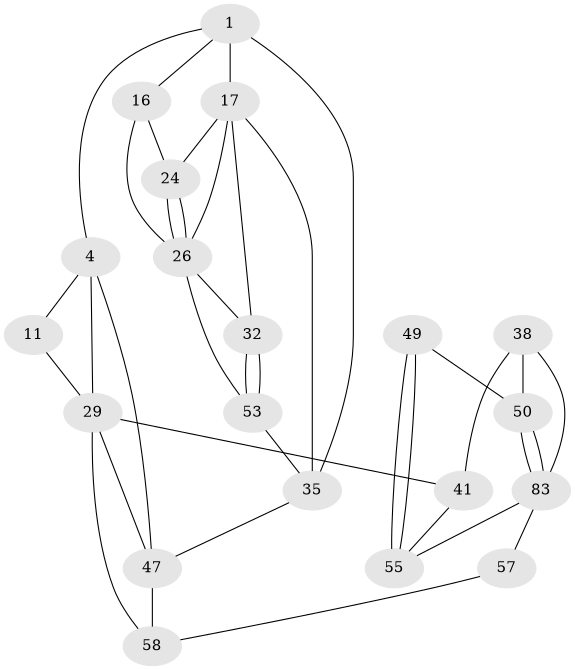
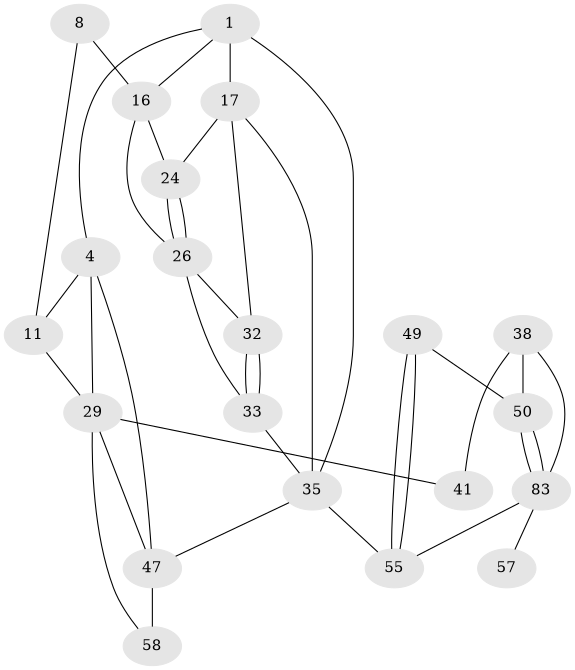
none -> (80, 24)
(215, 181) -> none
(253, 413) -> (253, 413)
(429, 529) -> (353, 529)
(331, 610) -> none
